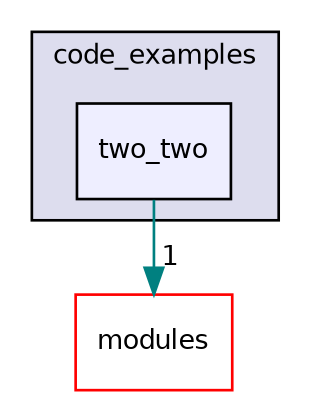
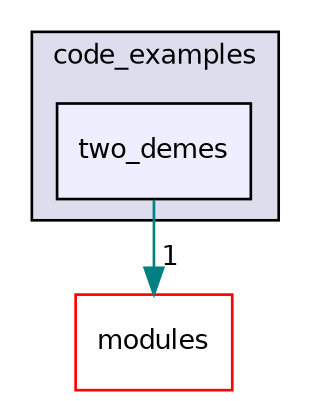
(154, 151) -> (154, 151)
